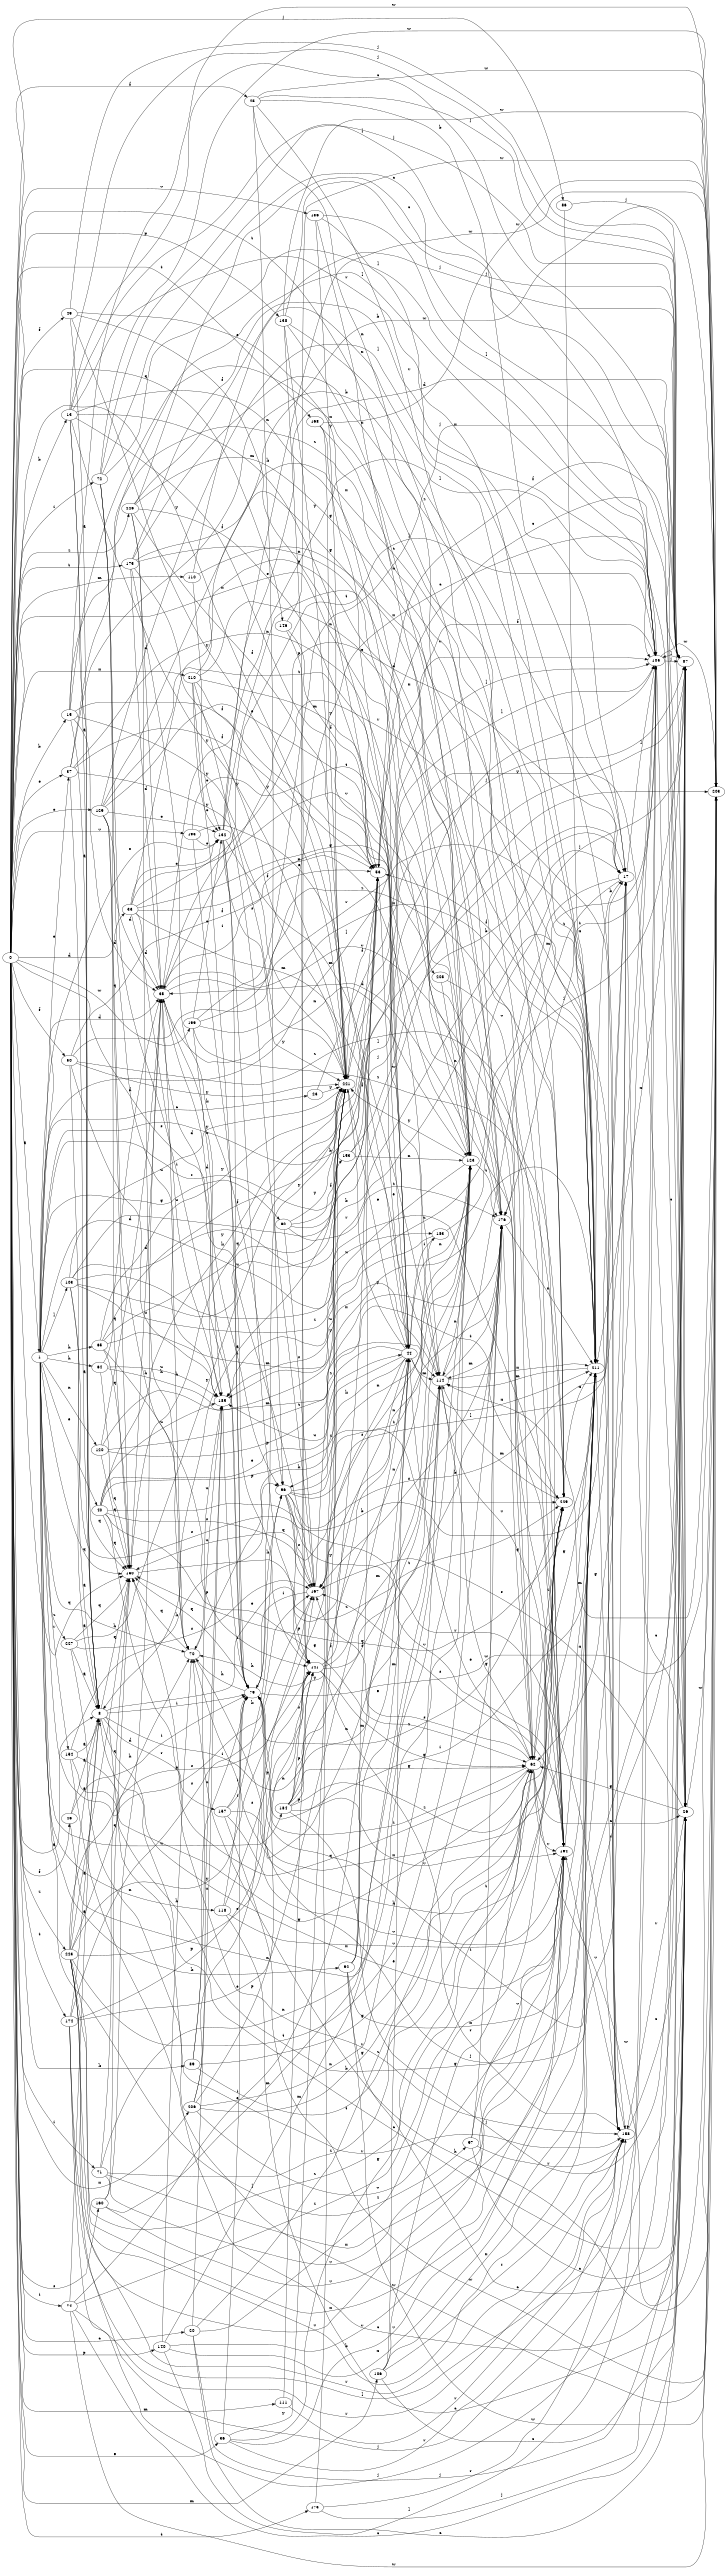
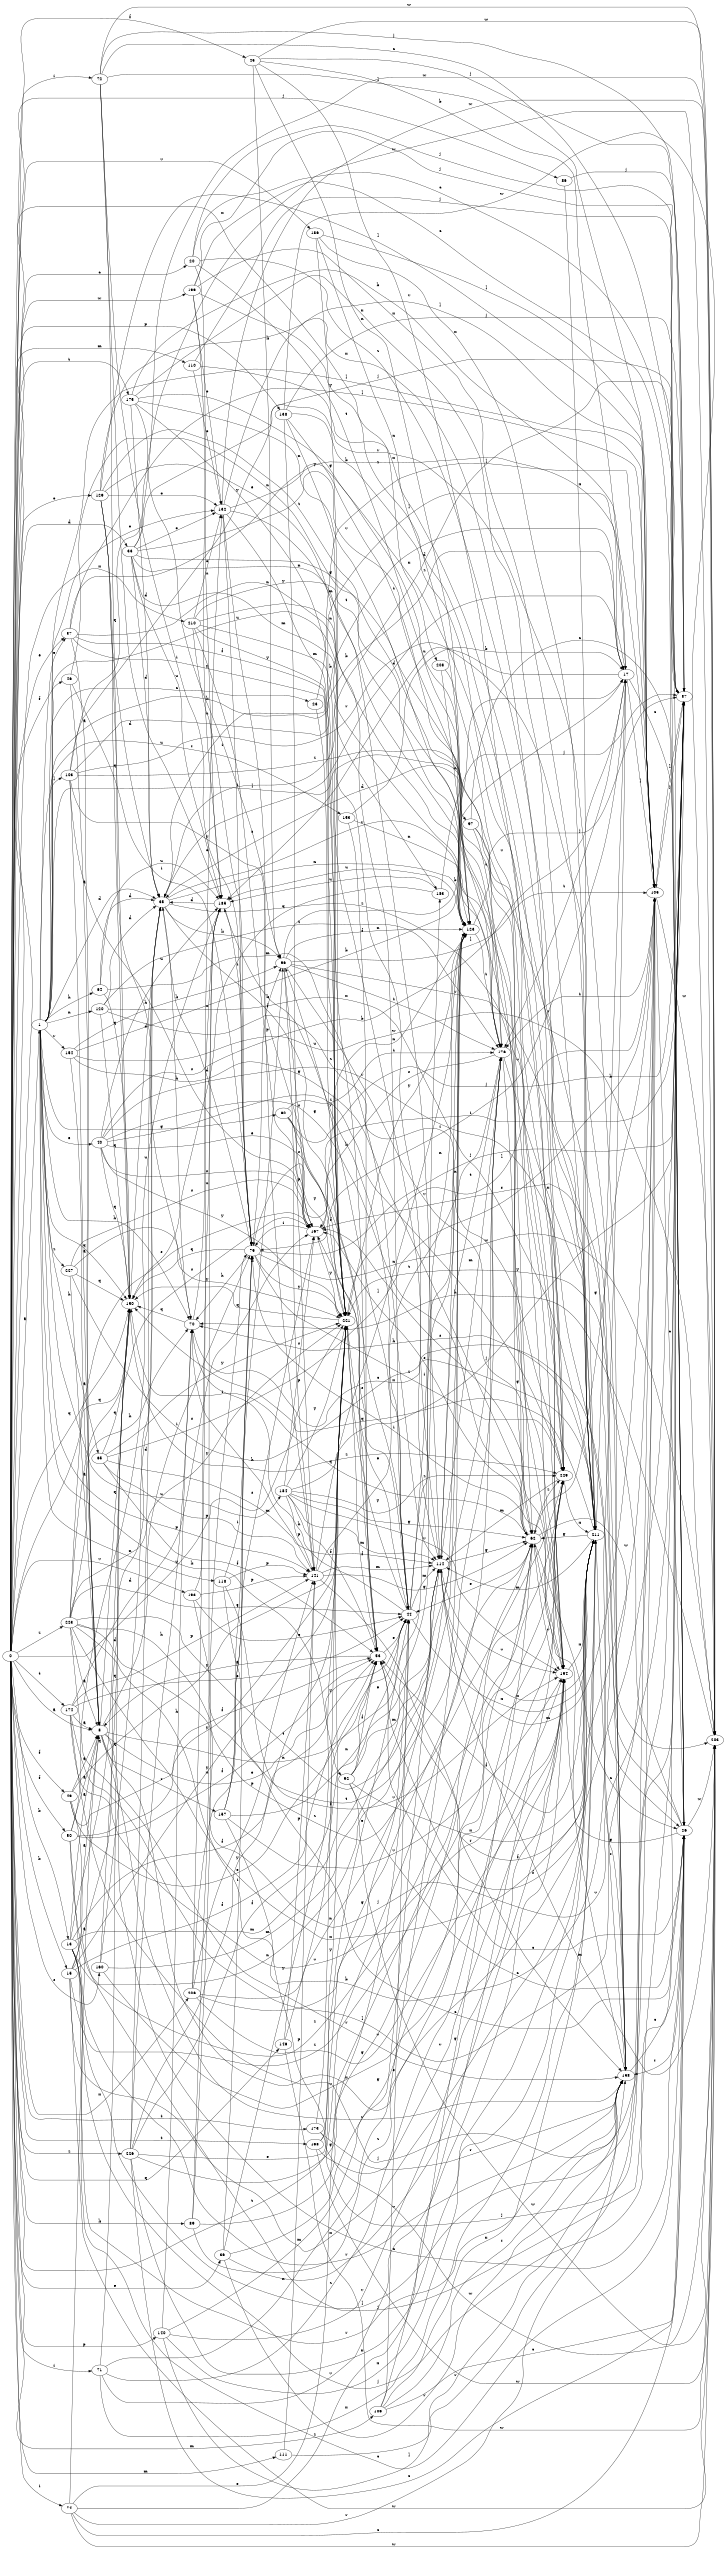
(210, 748) -> (283, 1750)
(657, 980) -> none
